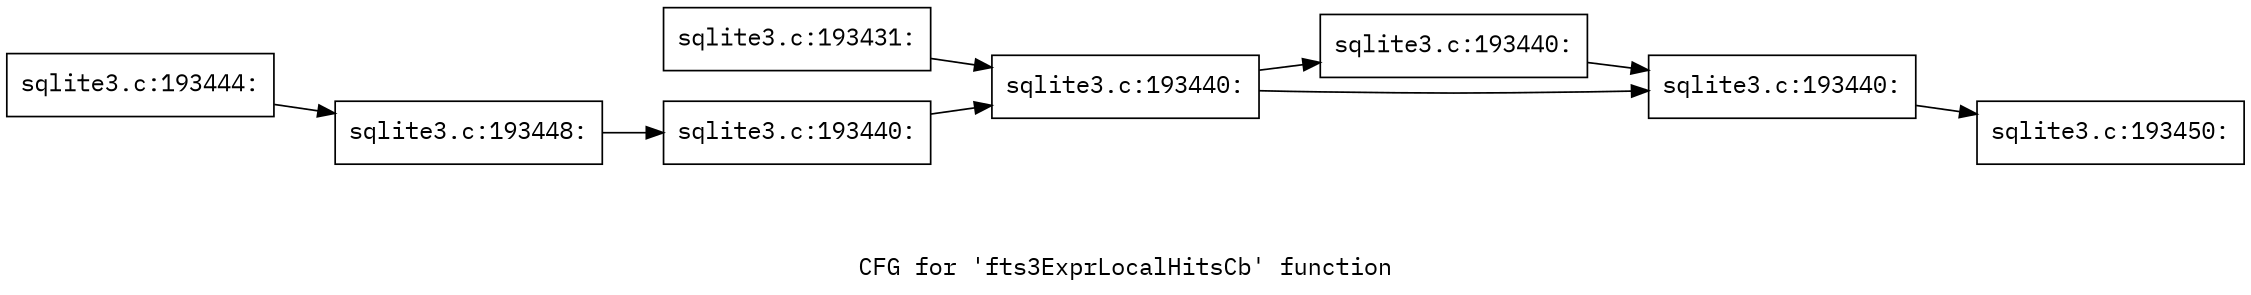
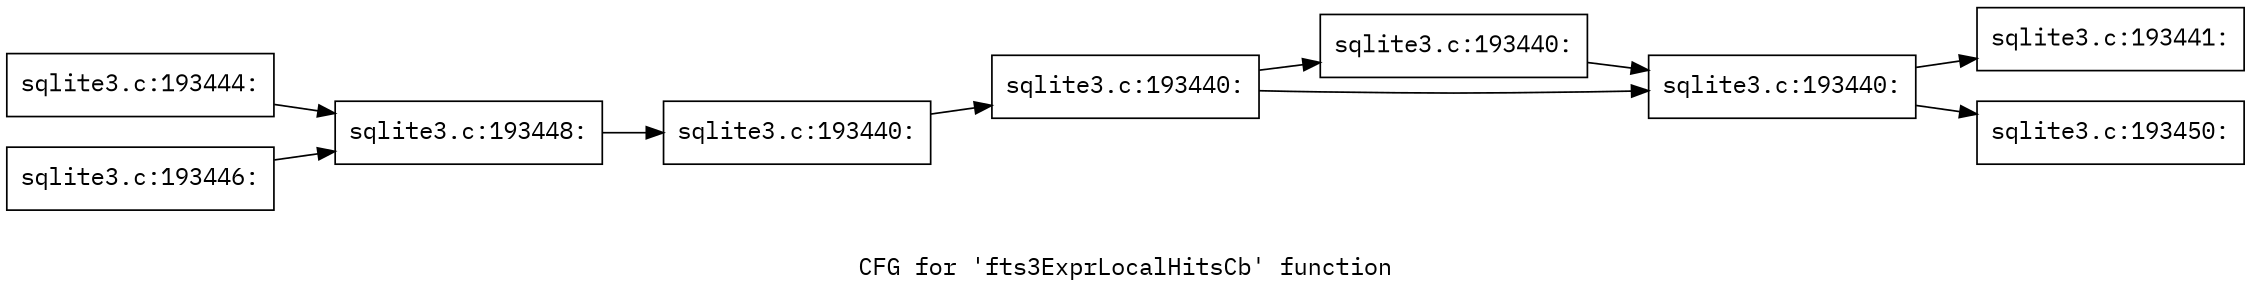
(797, 39) -> none
none -> (2111, 39)
none -> (140, 179)
